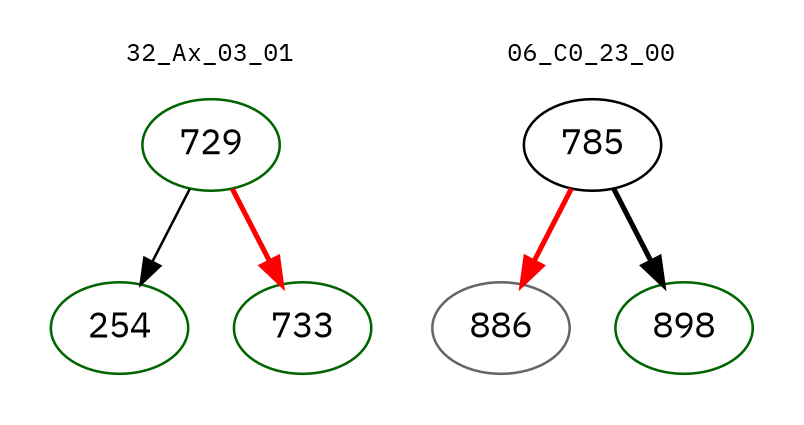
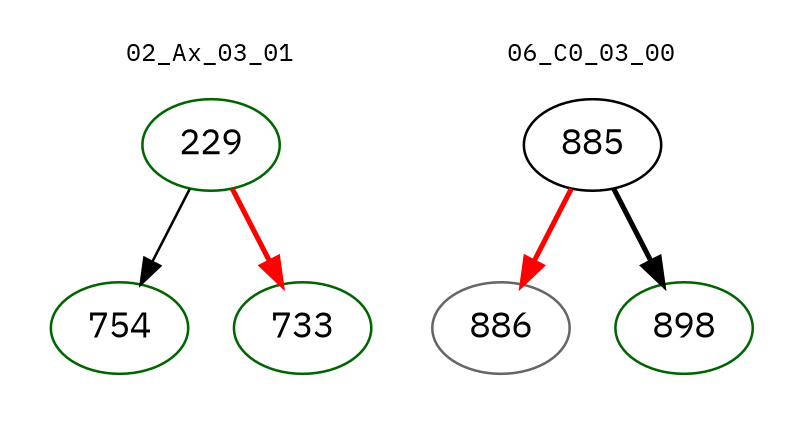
(211, 55) -> (211, 55)
(593, 55) -> (593, 55)
(211, 145) -> (211, 145)
(593, 145) -> (593, 145)
(120, 328) -> (120, 328)
